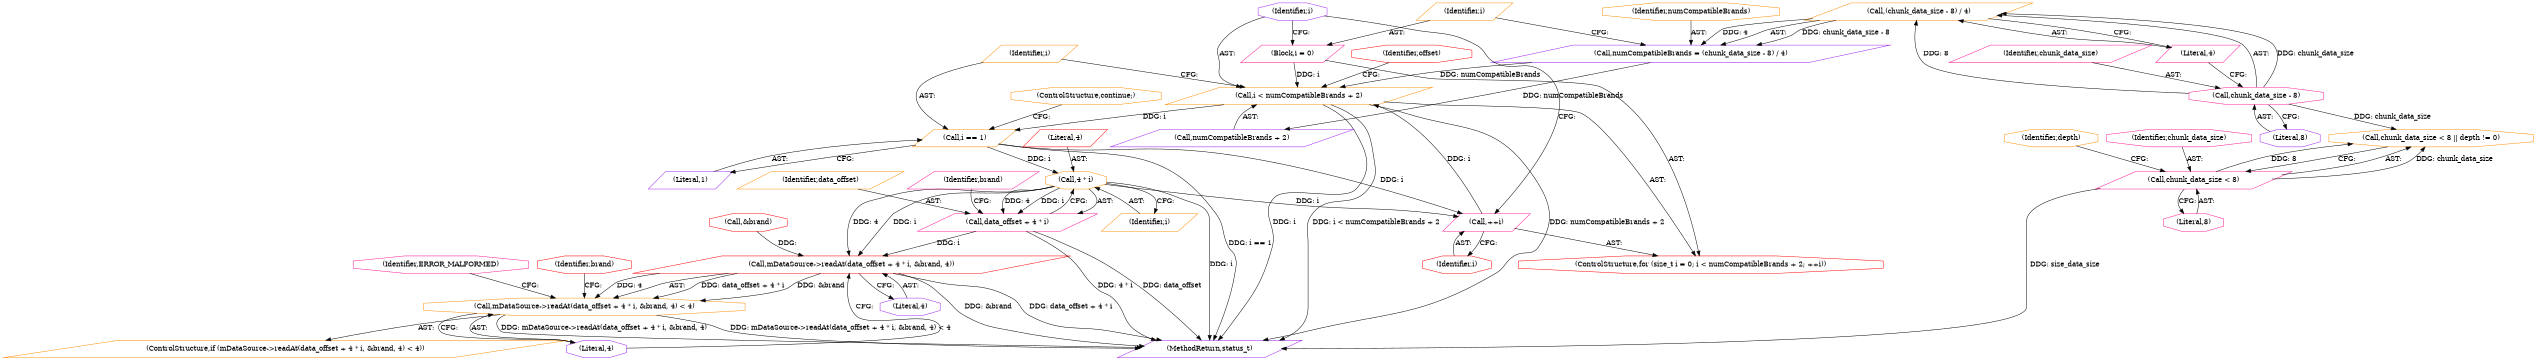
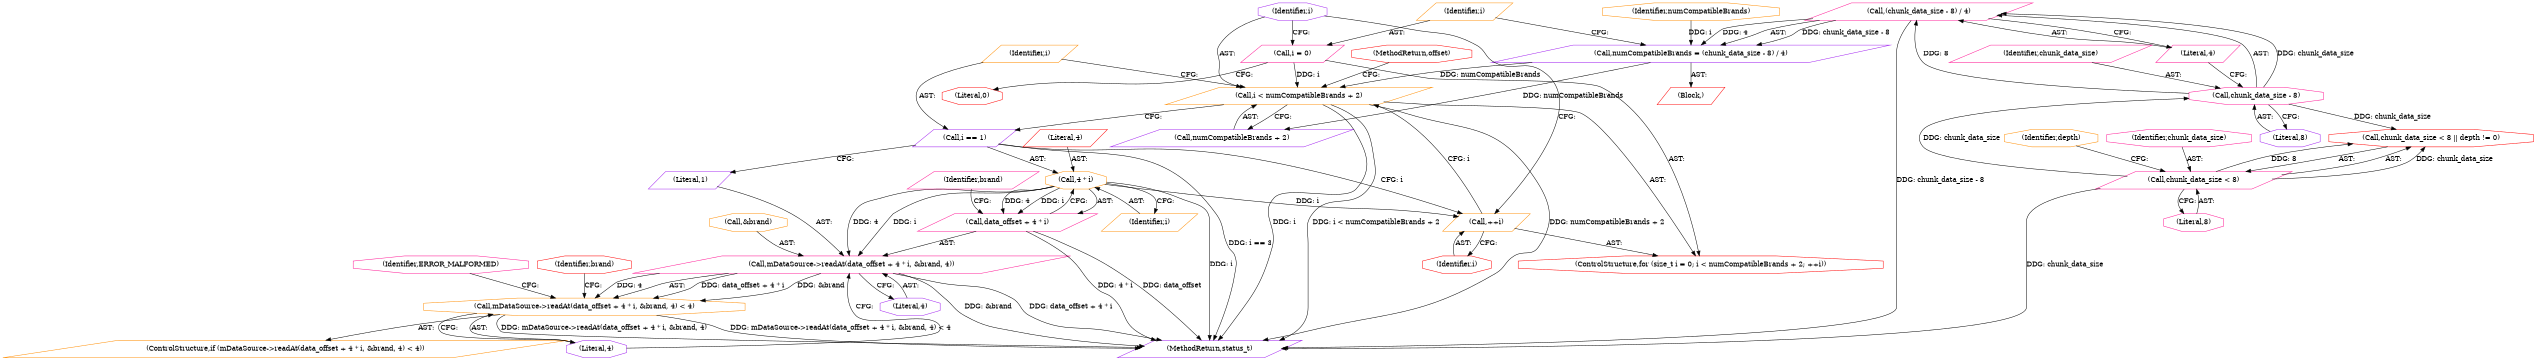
(1919, 12) -> (1919, 12)
(1700, 33) -> (1700, 33)
(1293, 54) -> (1293, 54)
(1412, 54) -> (1412, 54)
none -> (972, 96)
(1086, 96) -> none
none -> (1691, 96)
none -> (1270, 116)
(1154, 117) -> (1154, 117)
none -> (1940, 122)
(965, 138) -> (965, 138)
(2431, 138) -> (2431, 138)
(814, 149) -> (784, 210)
(1039, 159) -> (1039, 159)
(1459, 159) -> (1459, 159)
(2348, 159) -> (2348, 159)
(820, 180) -> none
(1392, 180) -> (1392, 180)
(748, 222) -> (748, 222)
(1486, 222) -> (1486, 222)
(788, 244) -> (788, 244)
(948, 244) -> (948, 244)
(1250, 244) -> (1250, 244)
(851, 265) -> (851, 265)
(2065, 265) -> (2065, 265)
none -> (1739, 334)
